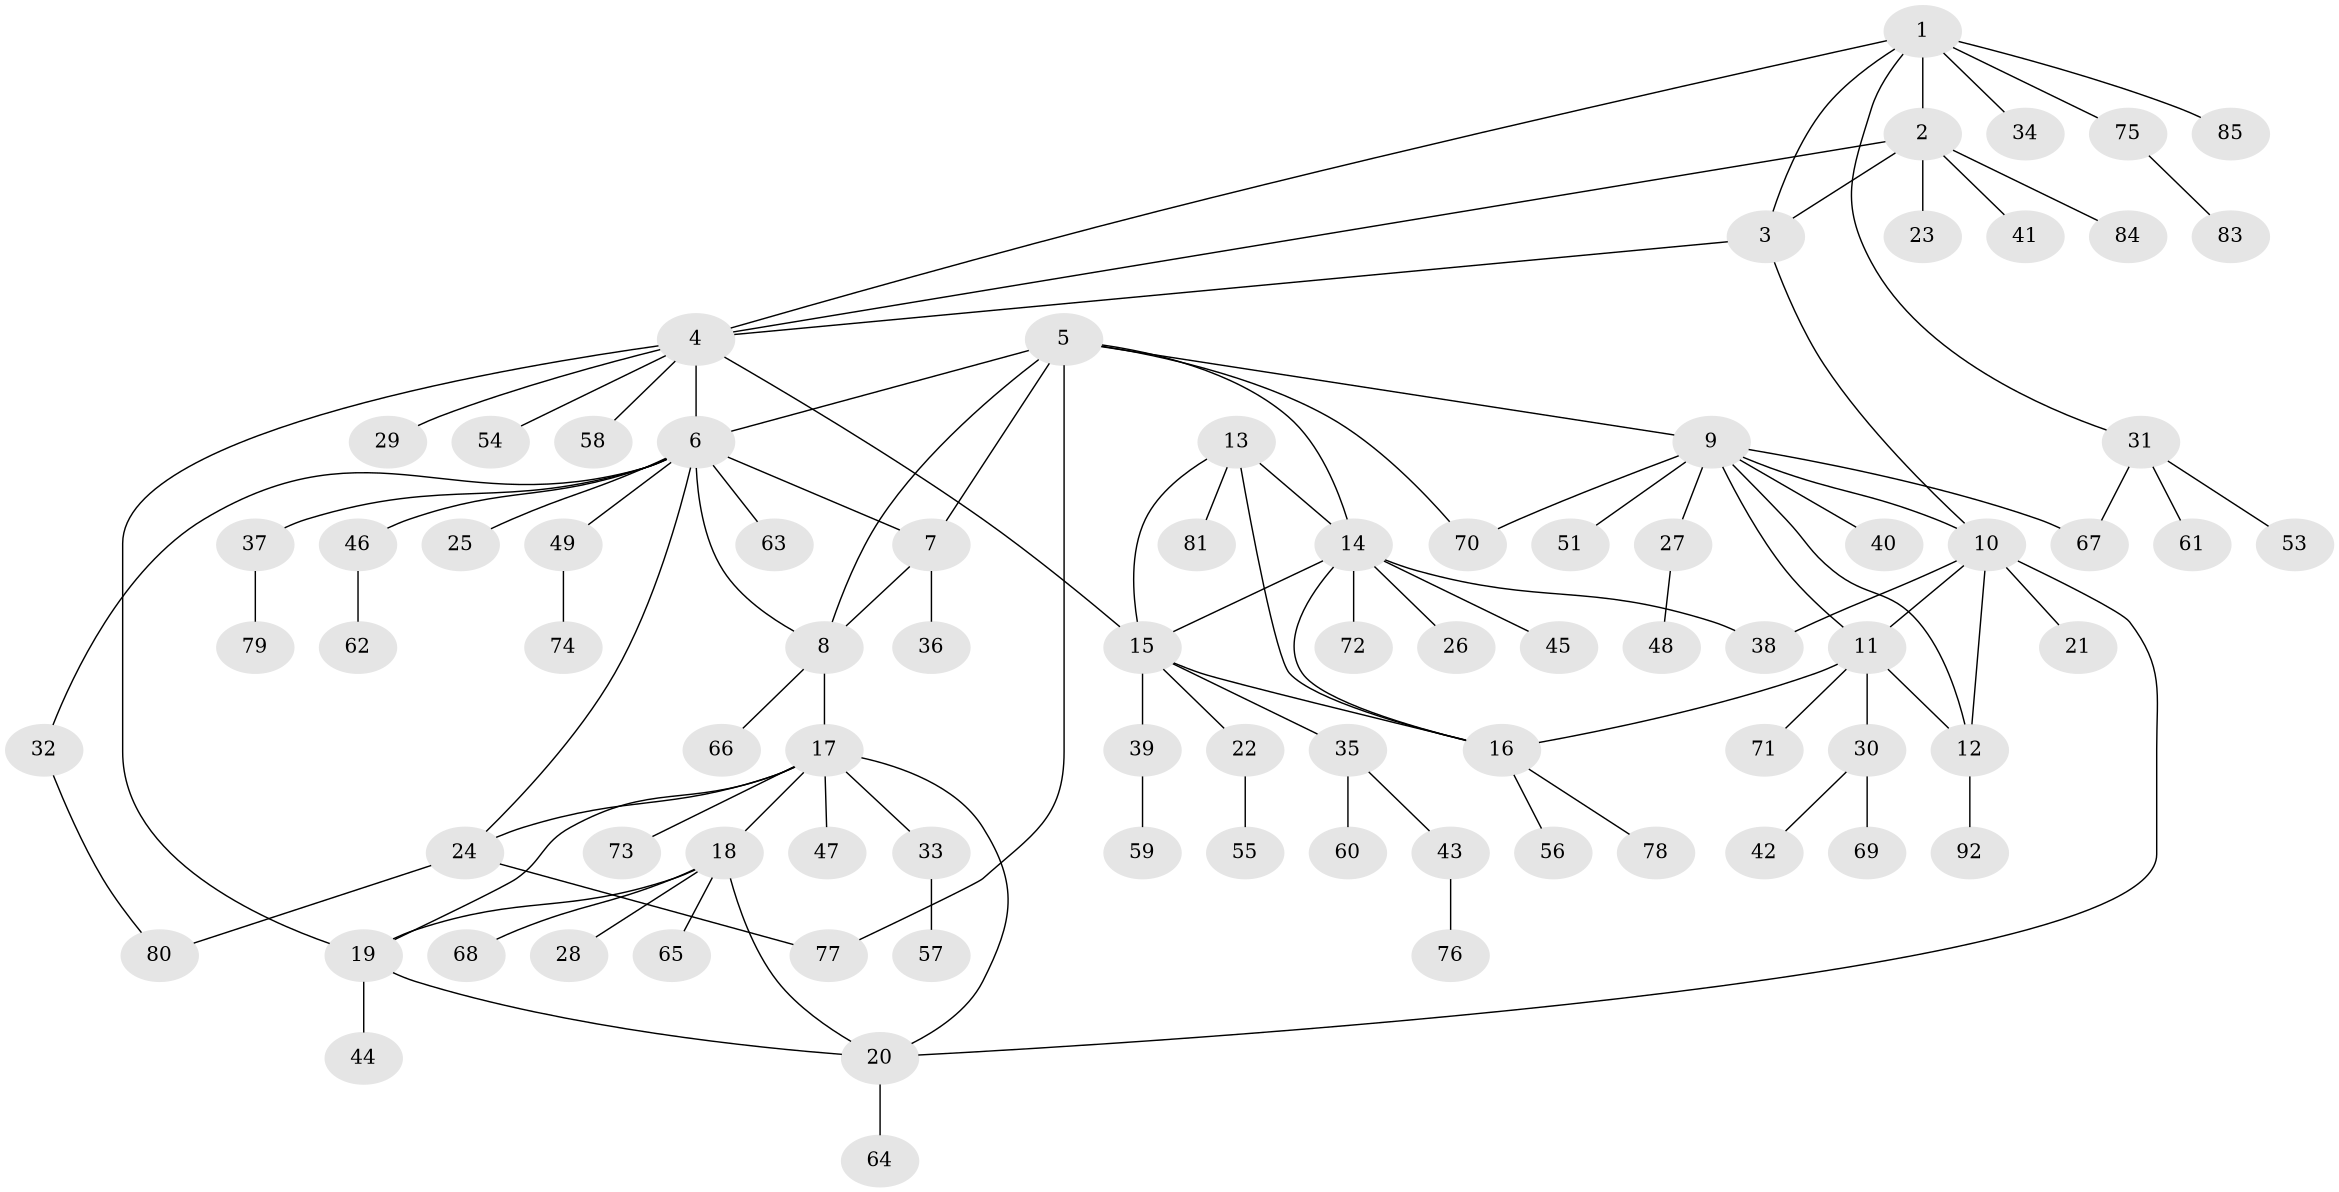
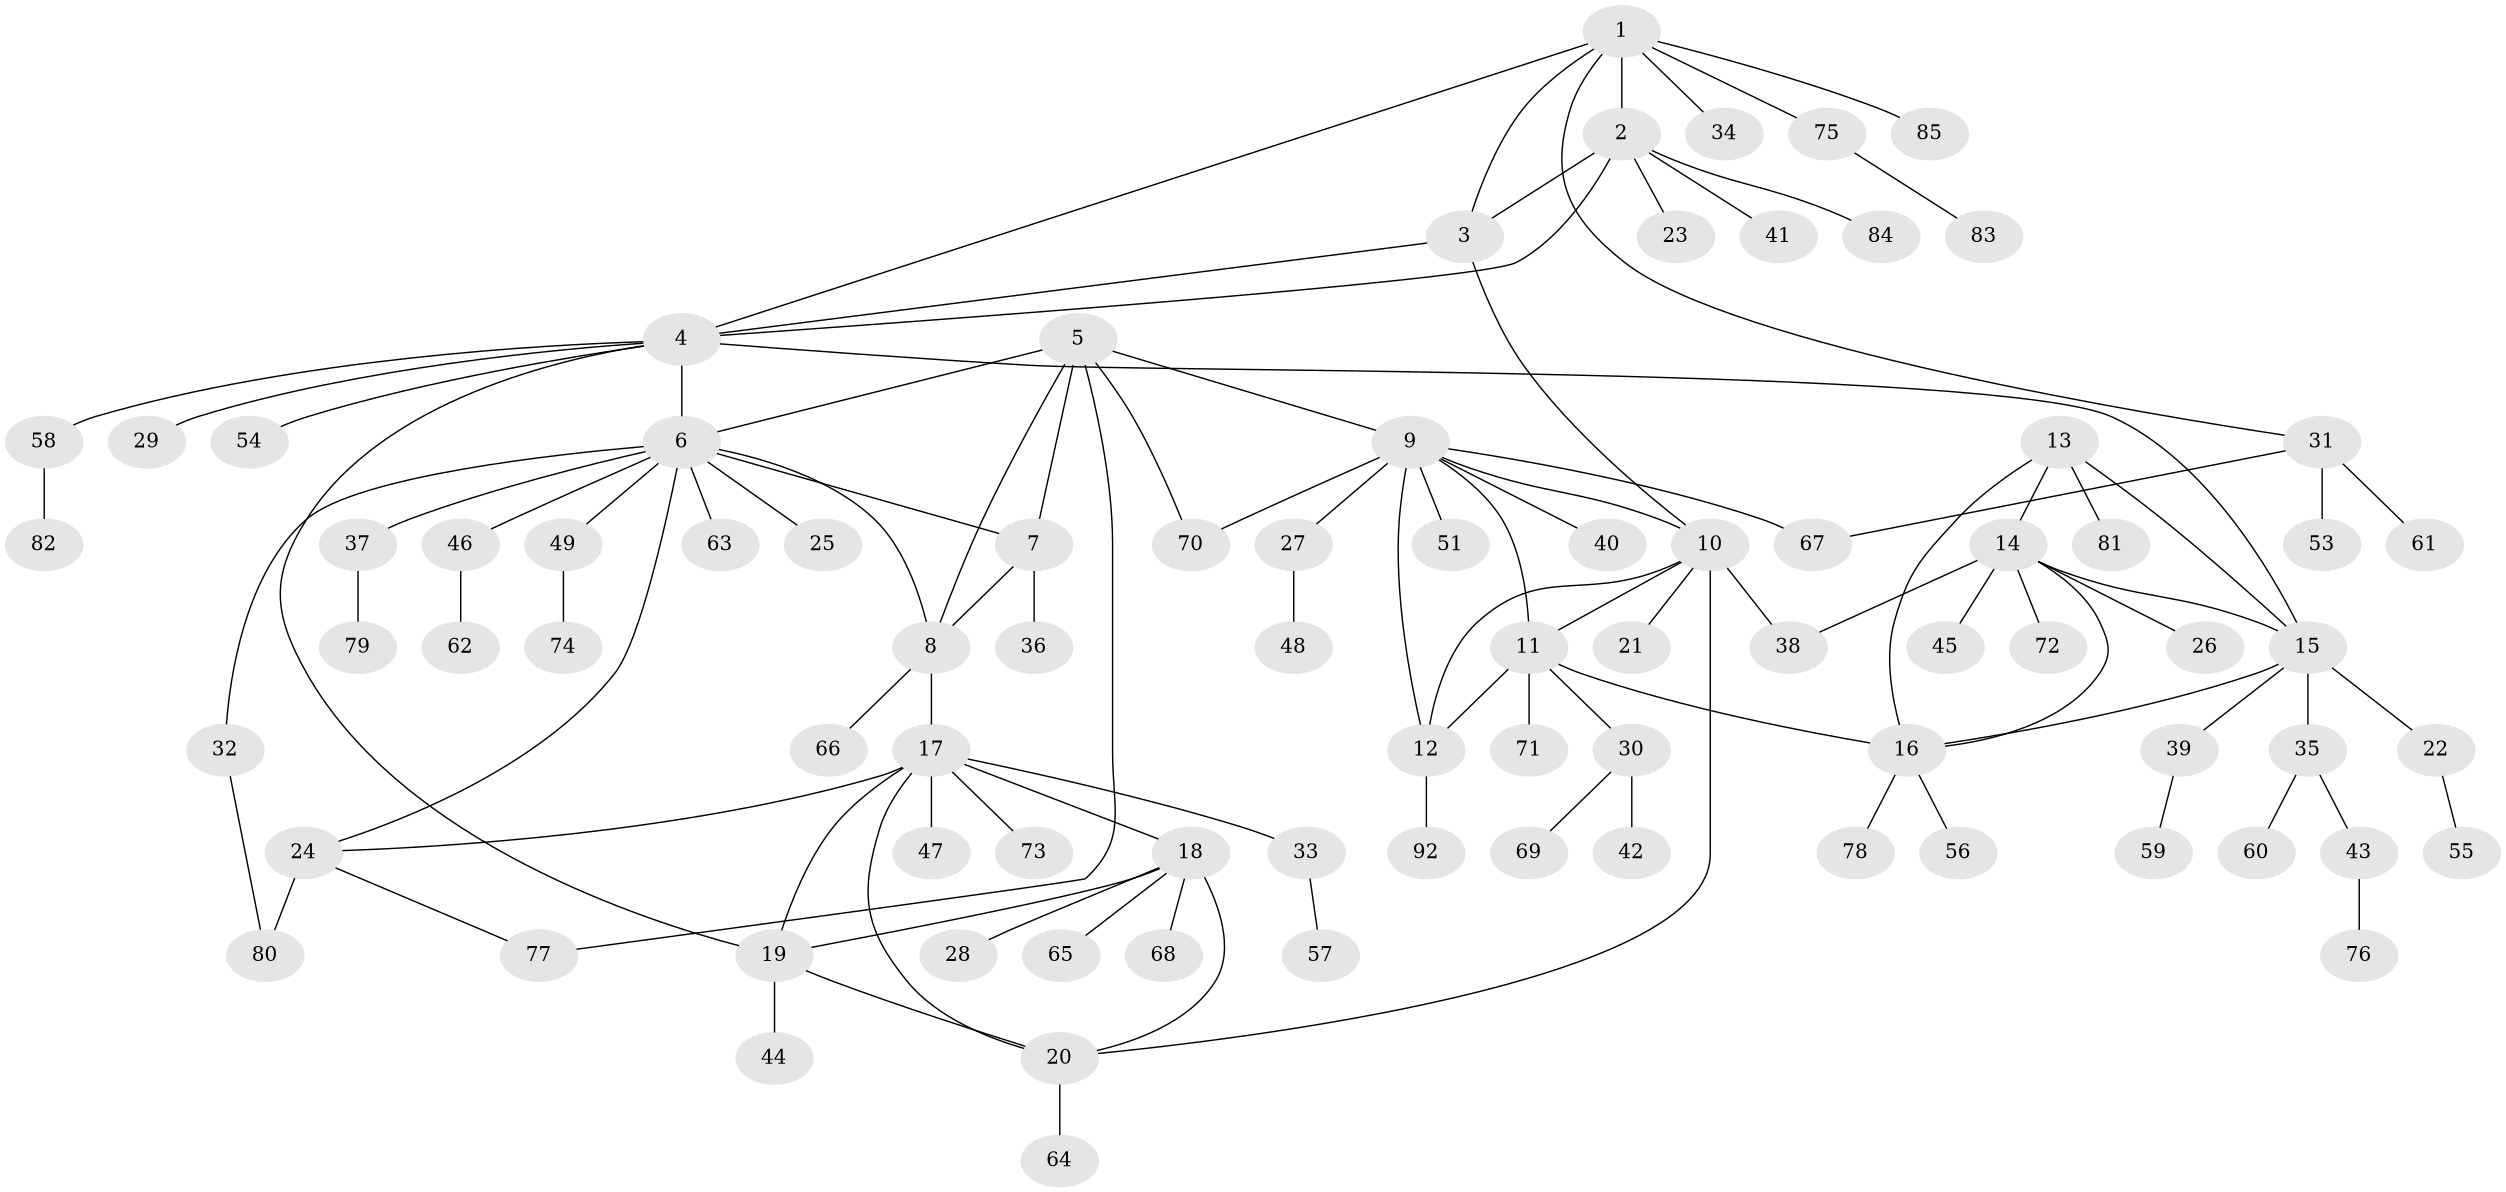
(1254, 393) -> none
none -> (44, 545)
